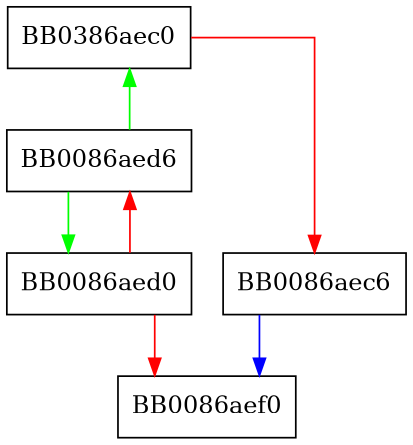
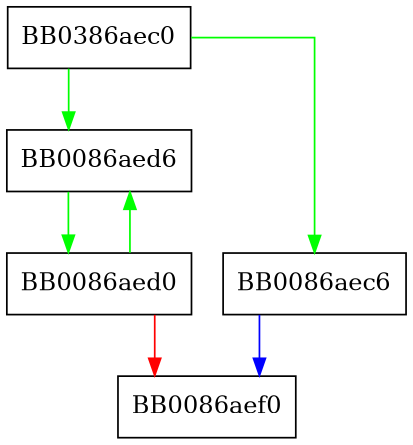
(315, 75) -> (315, 75)
(130, 108) -> (69, 90)
(130, 231) -> (130, 231)
